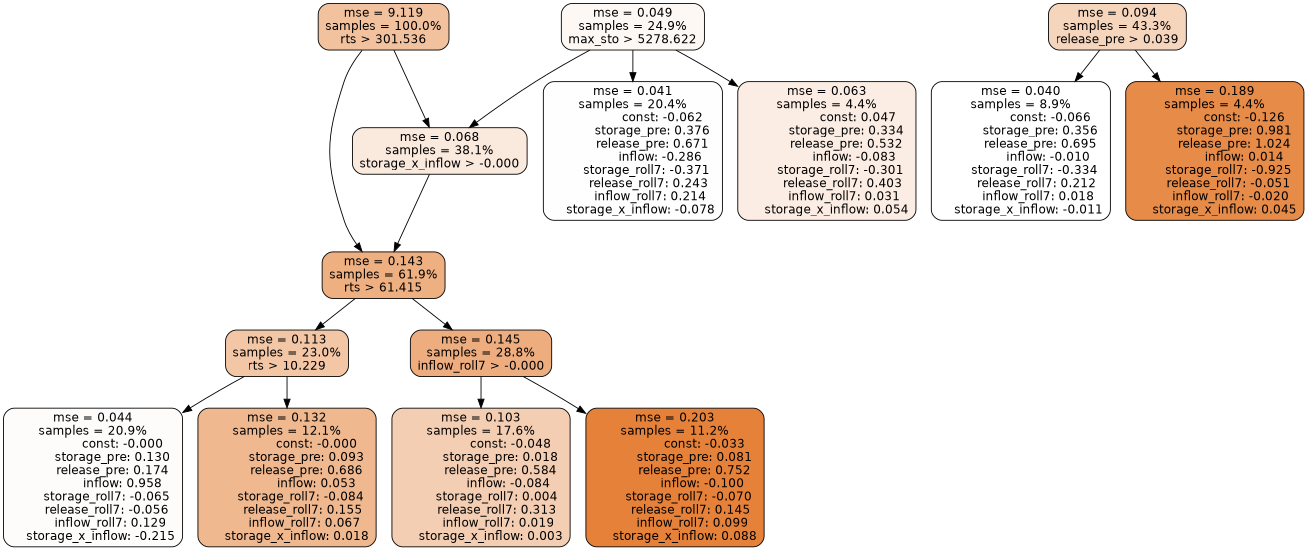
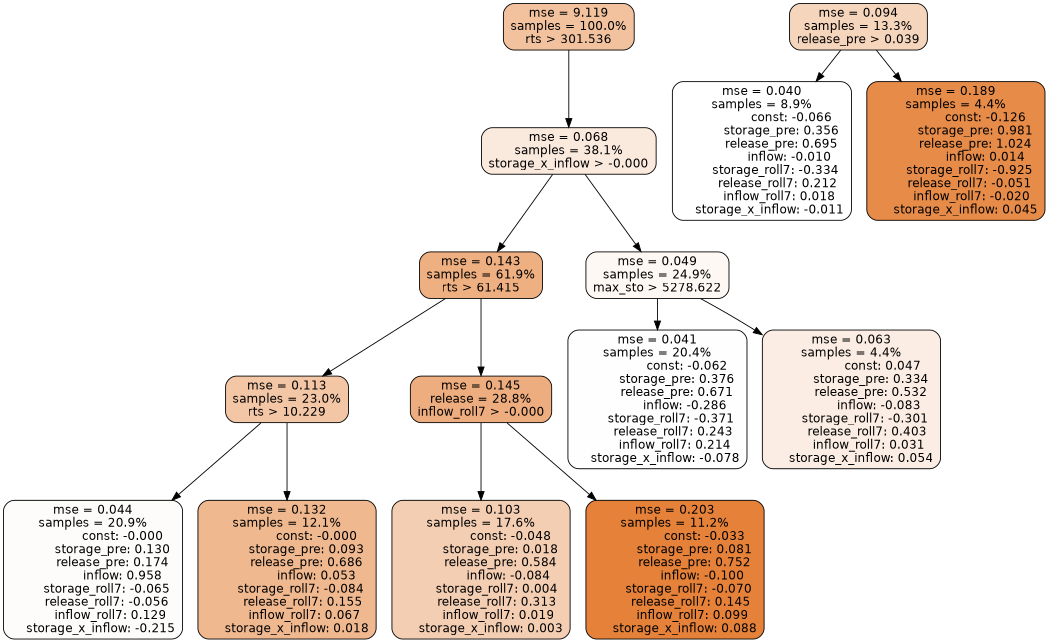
(1117, 27) -> (858, 27)
(532, 84) -> (610, 209)
(330, 147) -> none
(481, 353) -> (481, 399)
